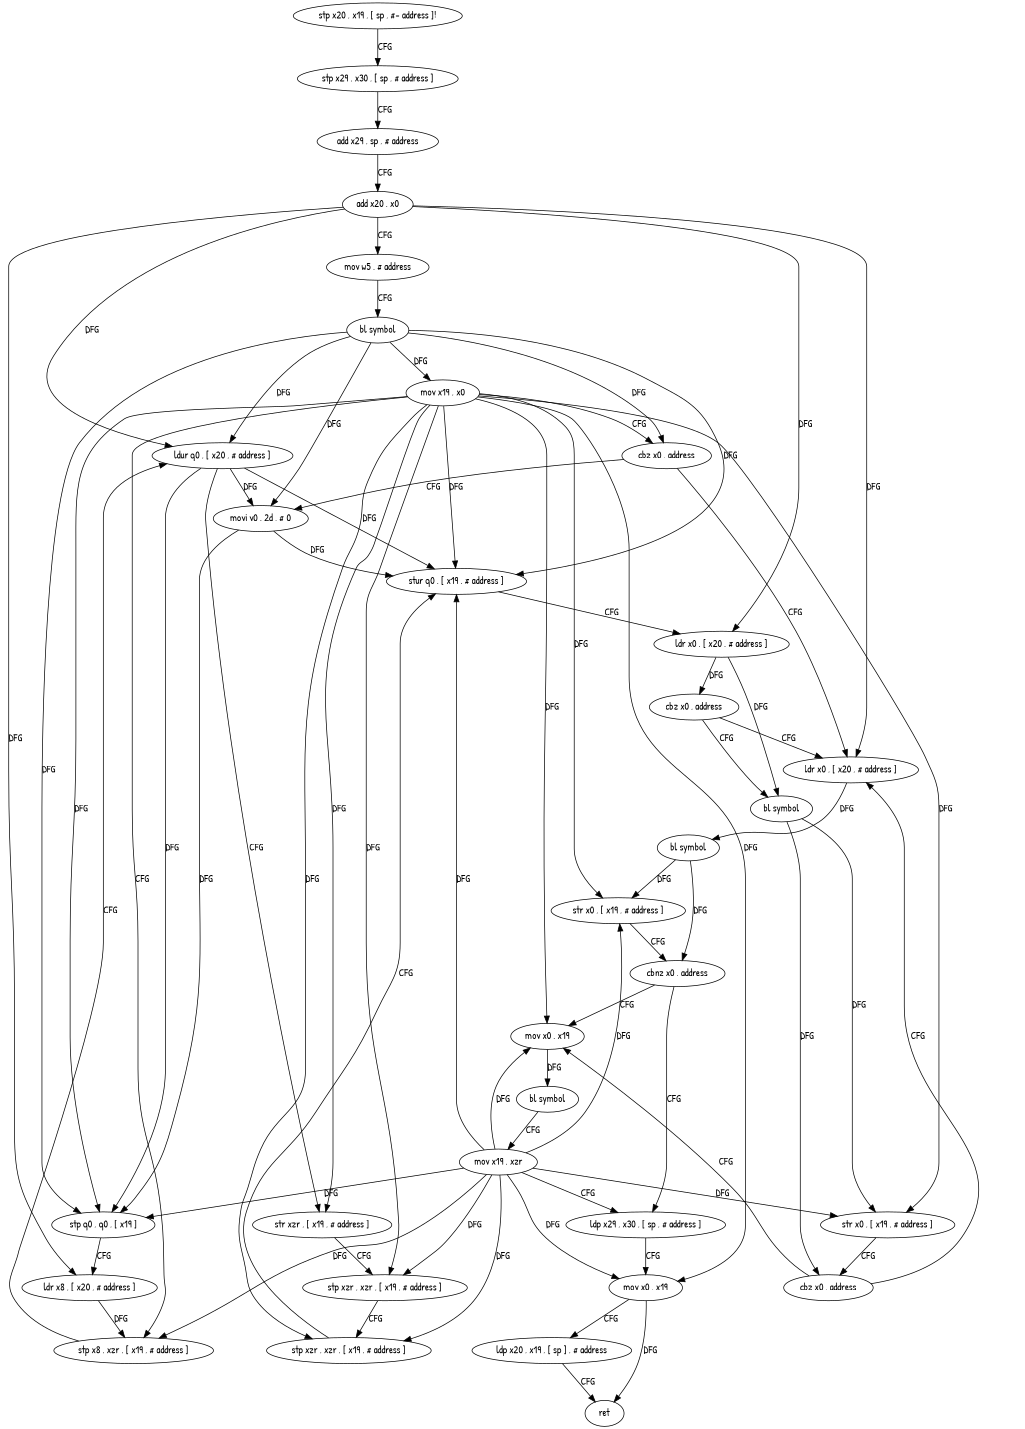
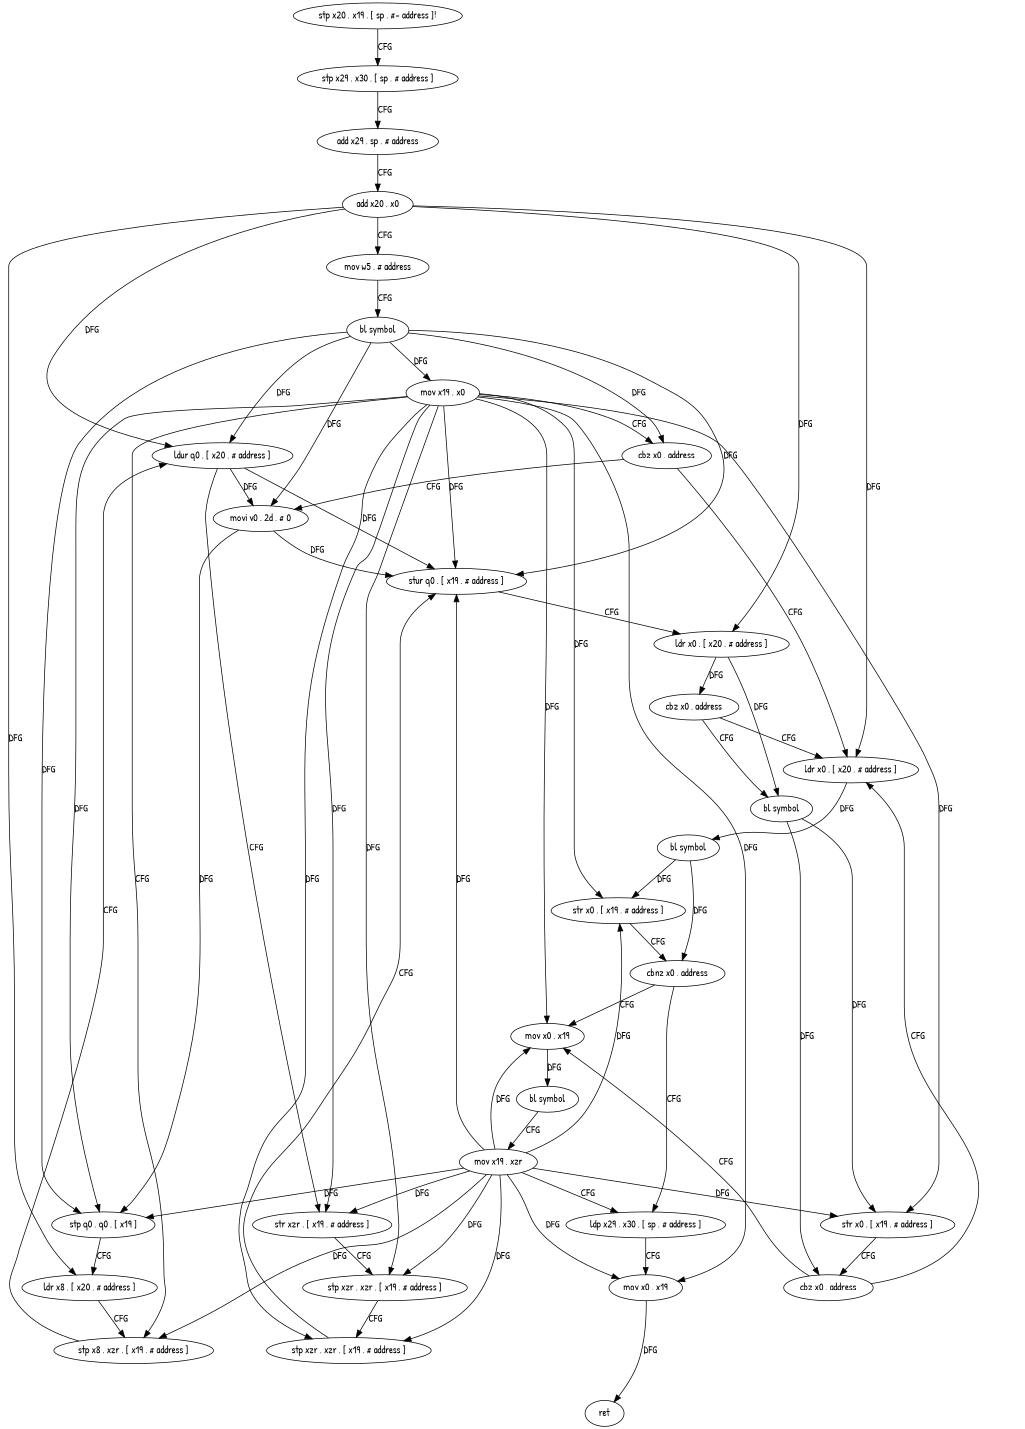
(165, 835) -> none
none -> (413, 1189)
(121, 1319) -> (121, 1319)
(552, 1351) -> none
